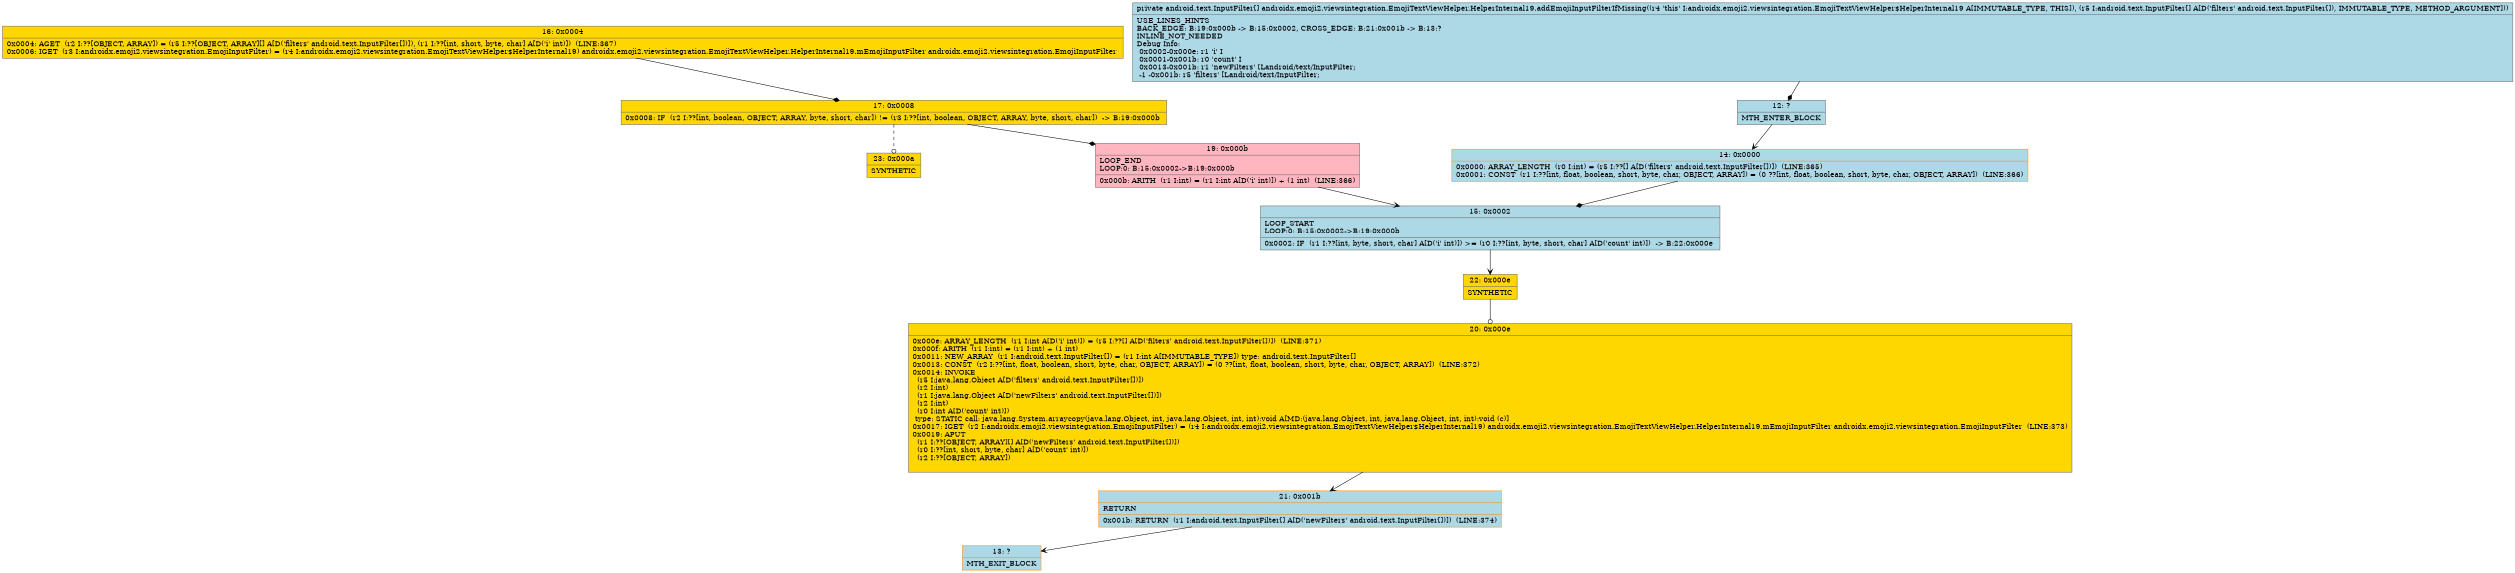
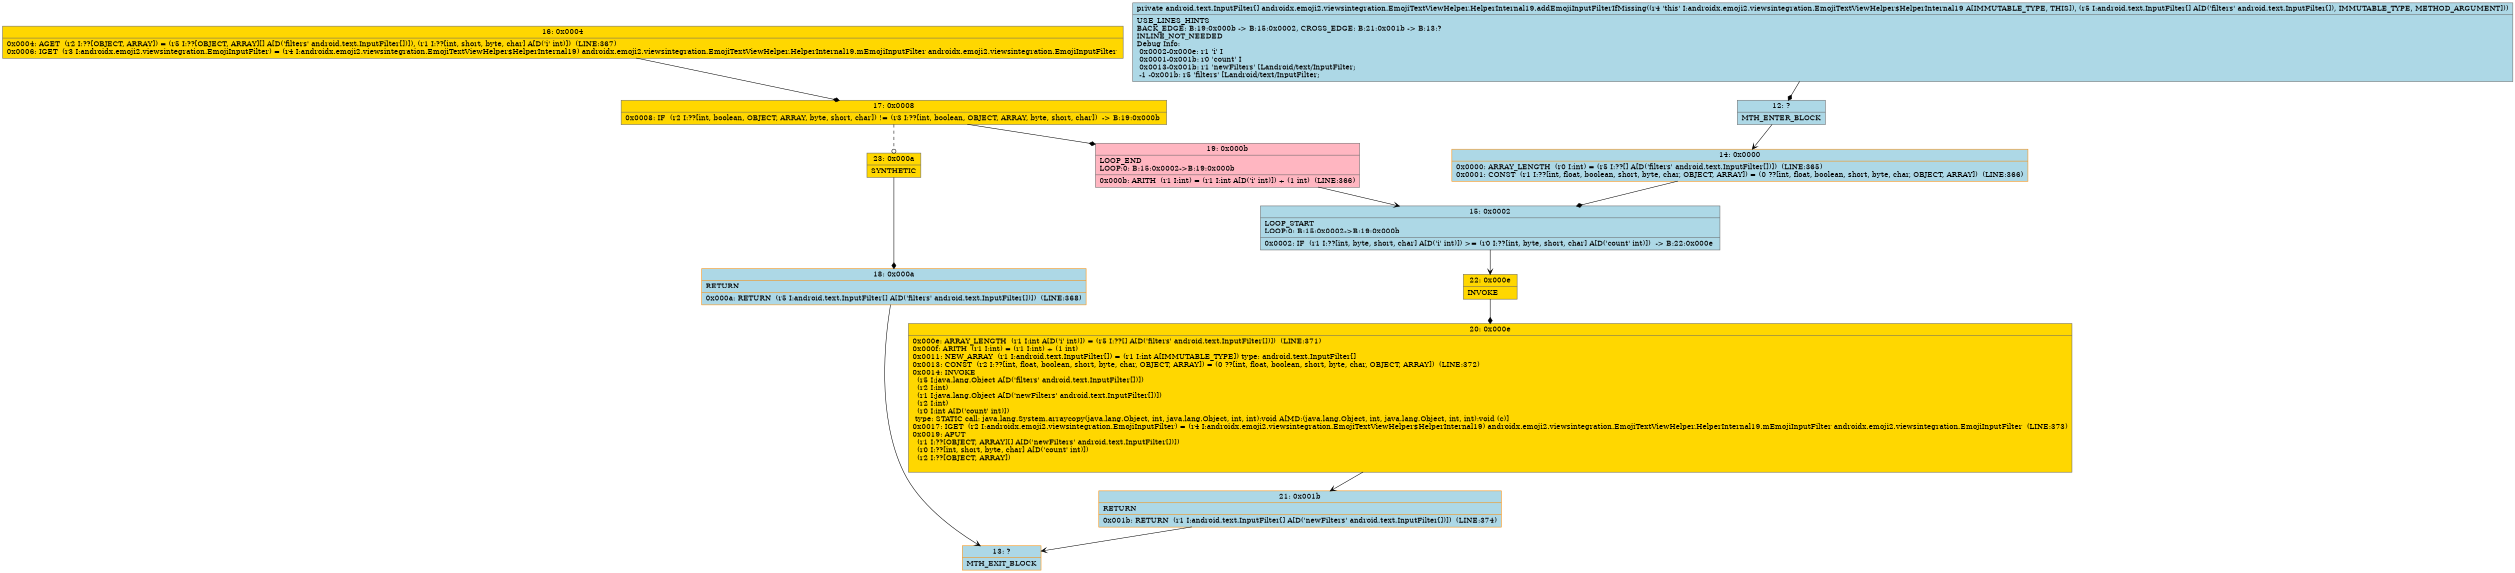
none -> (894, 287)
(1490, 293) -> (1483, 293)
(1490, 309) -> (1490, 309)
